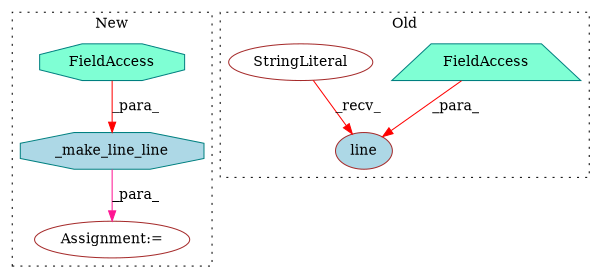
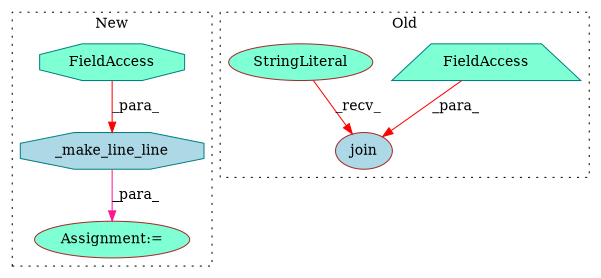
(301, 62) -> (301, 62)
(364, 151) -> (364, 151)
(112, 240) -> (112, 240)
